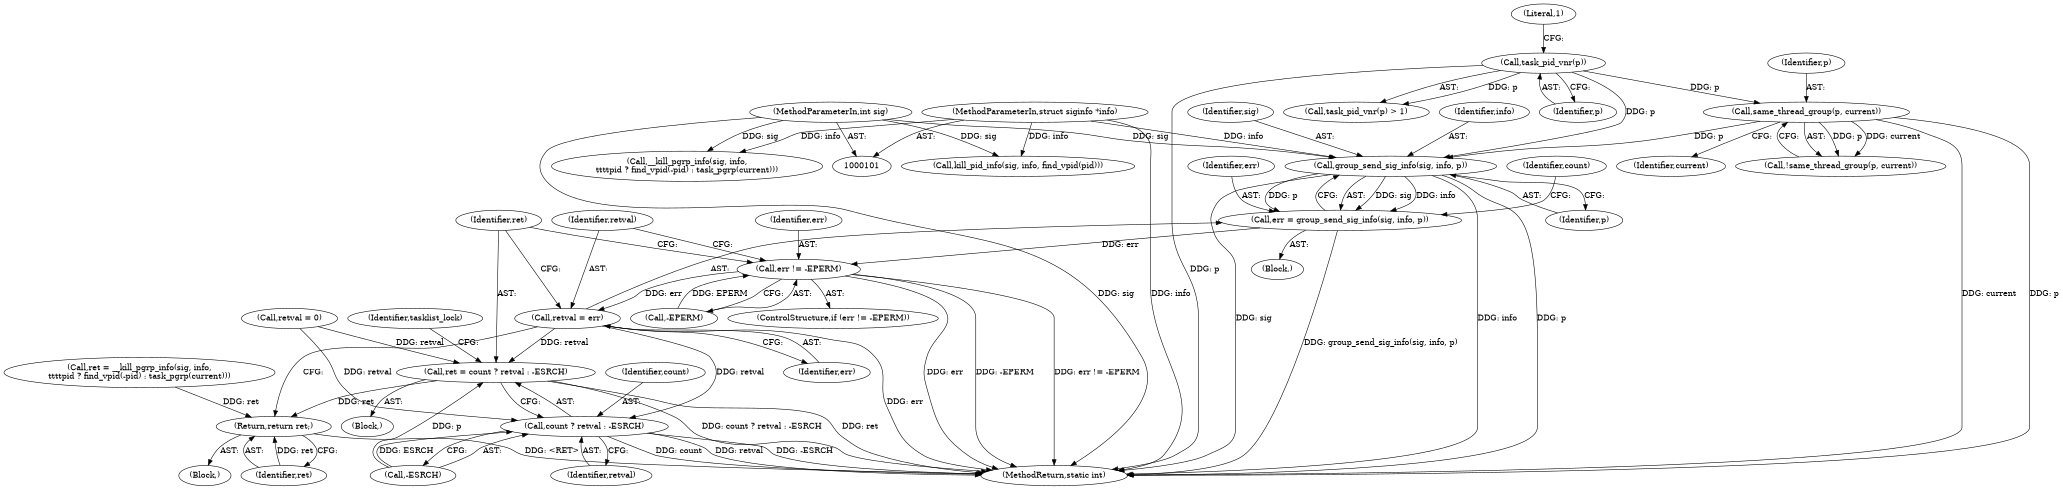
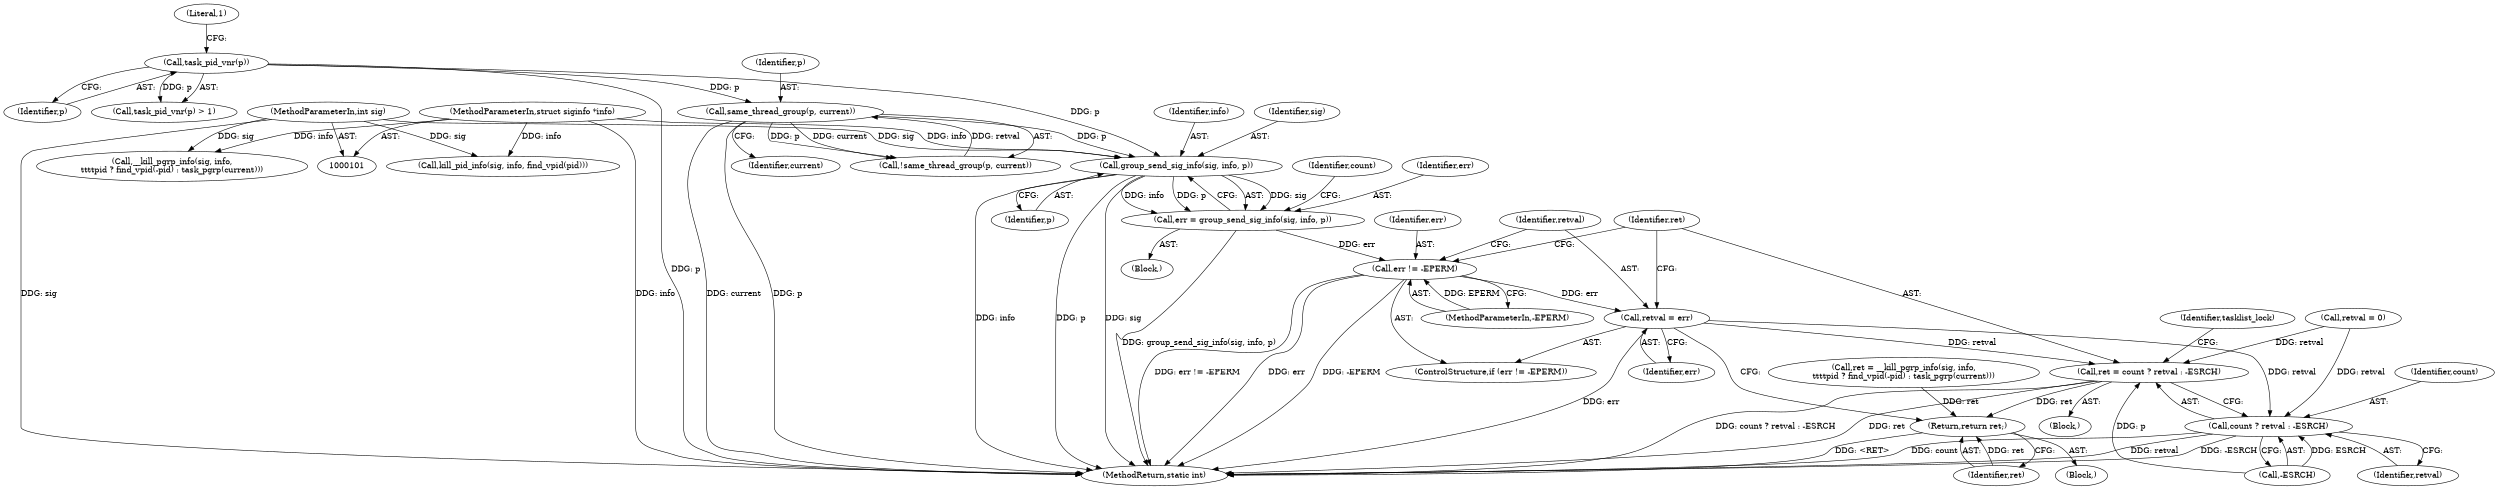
(1790, 137) -> (996, 137)
(895, 233) -> (1573, 342)
(674, 318) -> (1507, 318)
